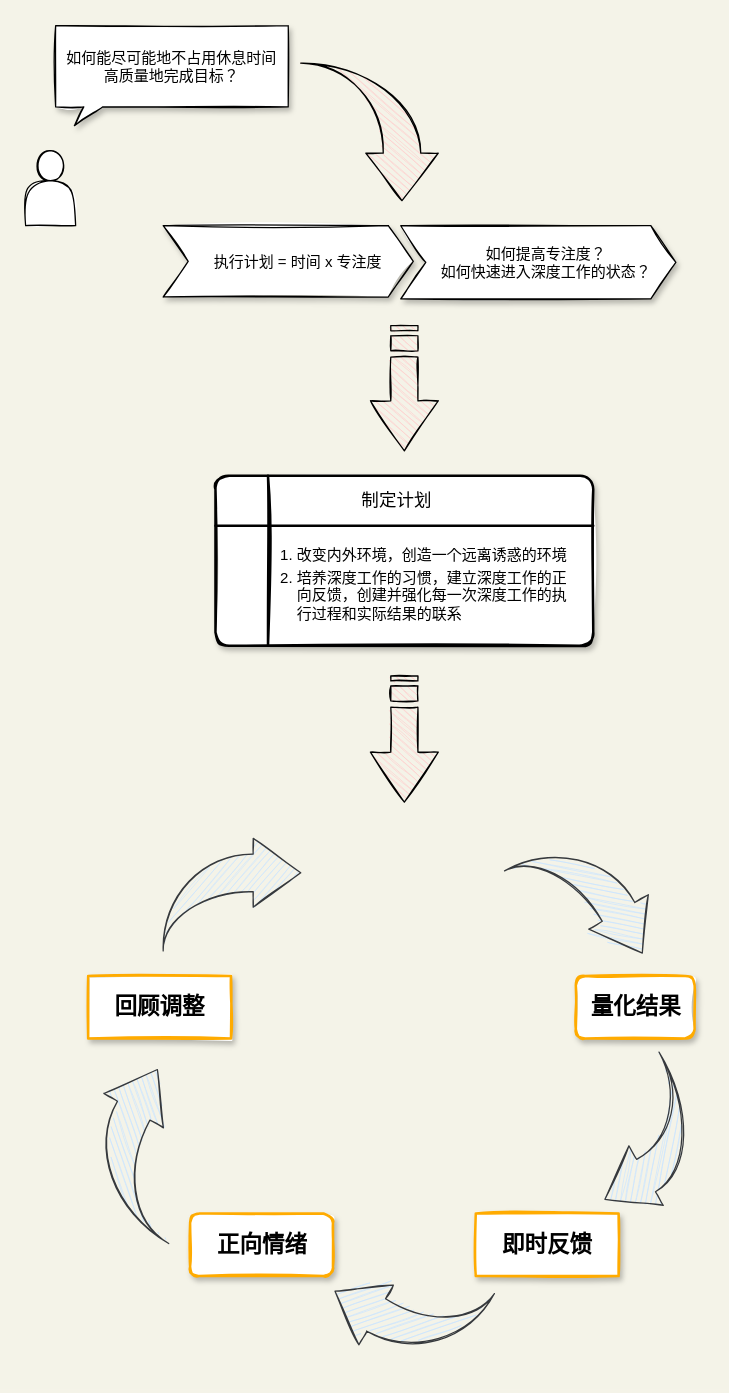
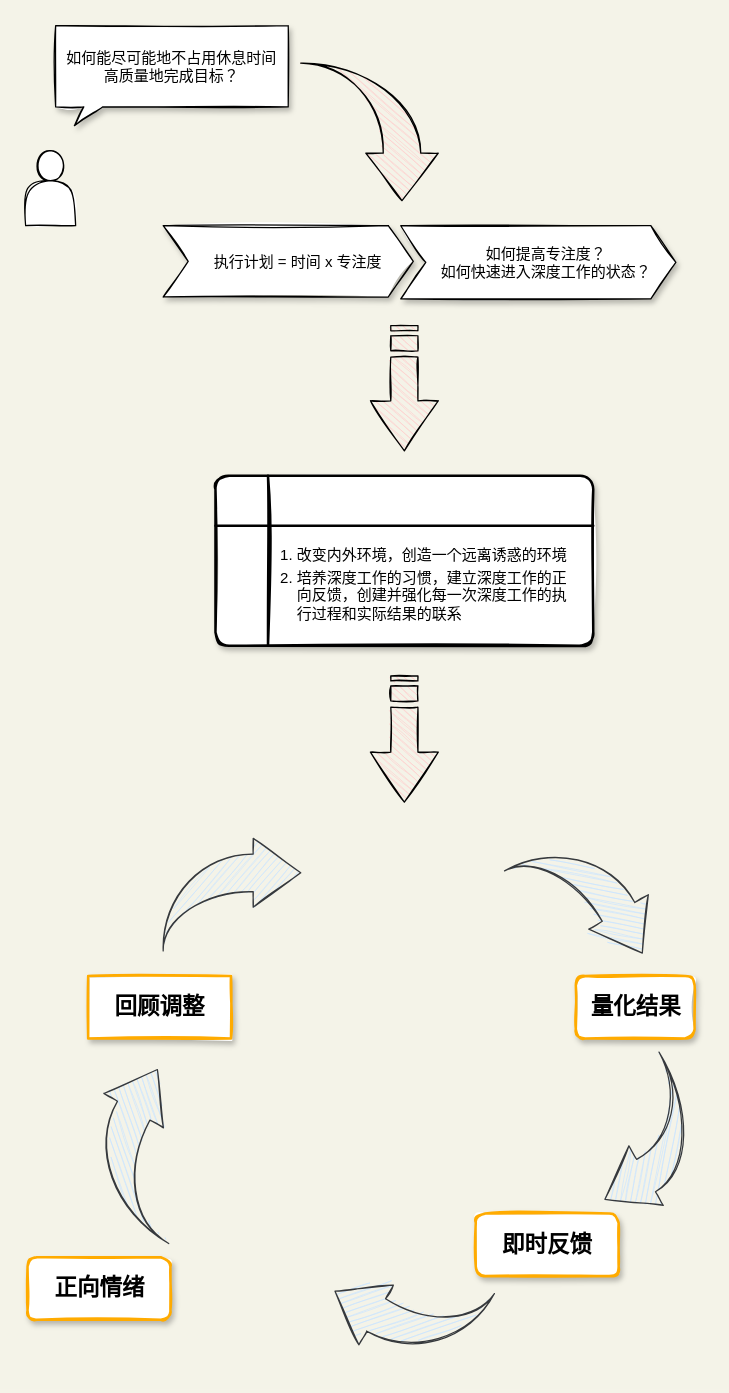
(397, 501) -> none
(261, 1244) -> (99, 1288)
(547, 1244) -> (547, 1244)
